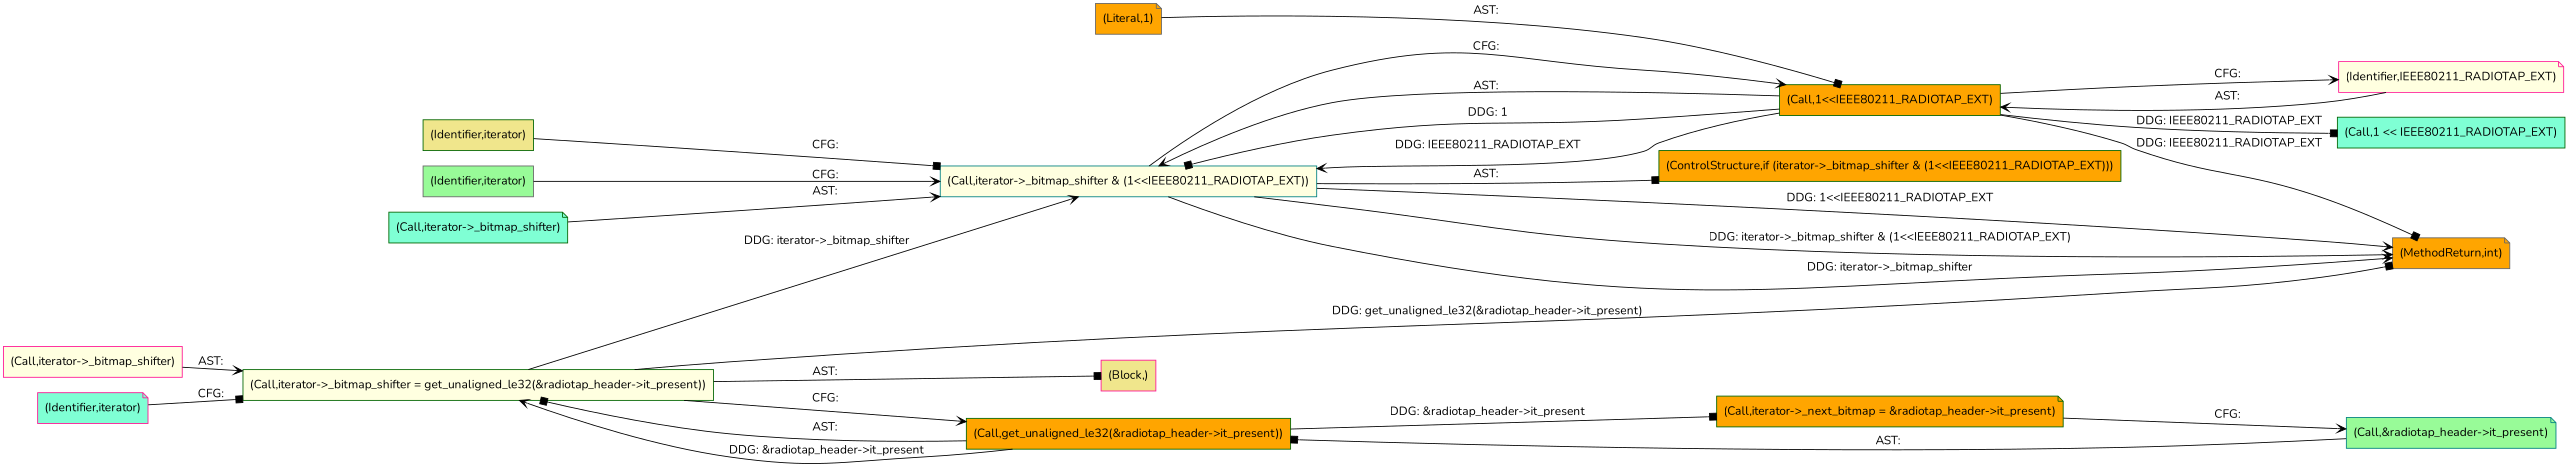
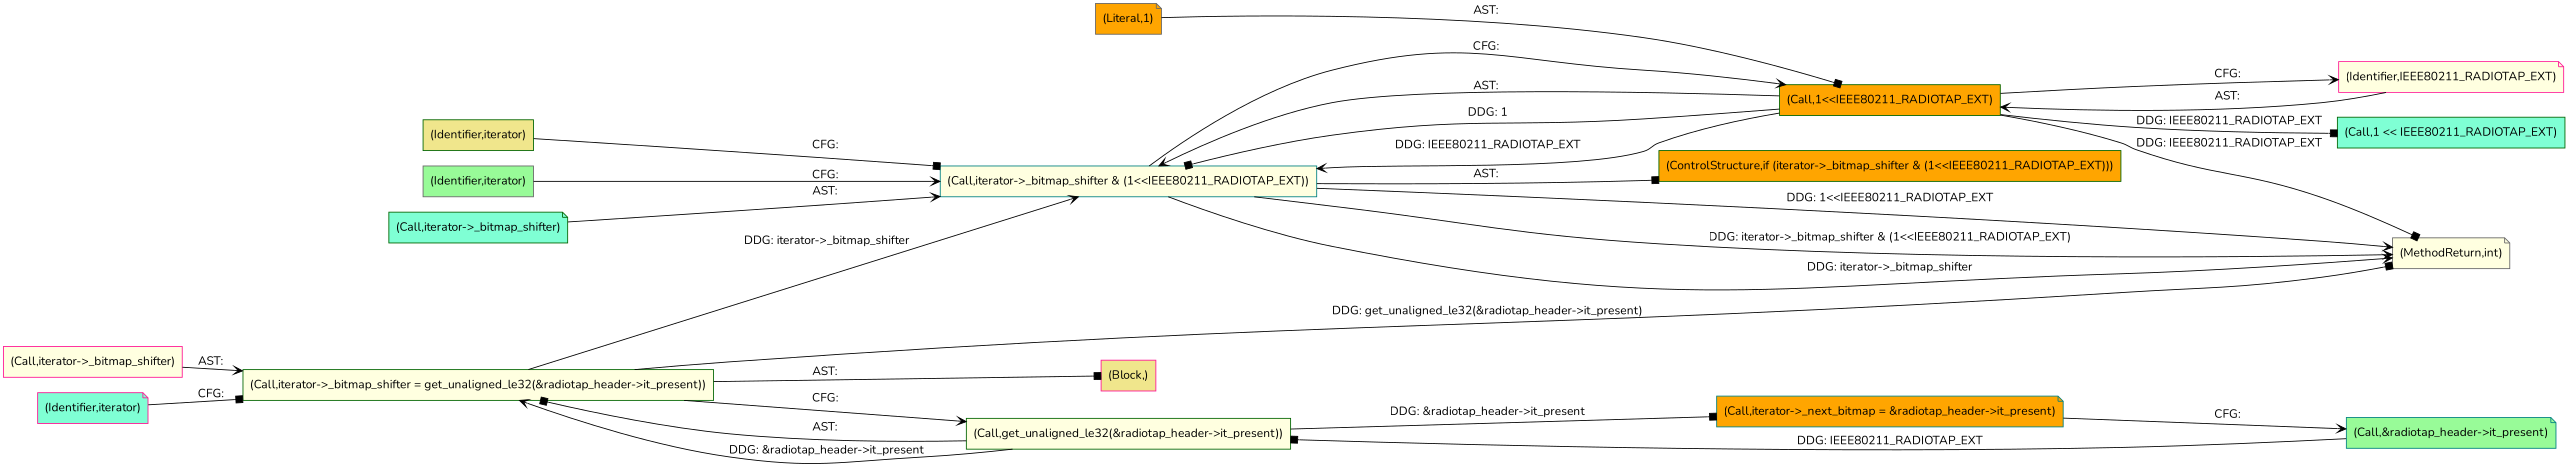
(2451, 253) -> (2451, 253)
(1890, 412) -> (1890, 412)
(1128, 434) -> (1128, 434)
(1890, 441) -> (1890, 441)
